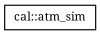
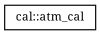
(50, 18) -> (50, 18)
